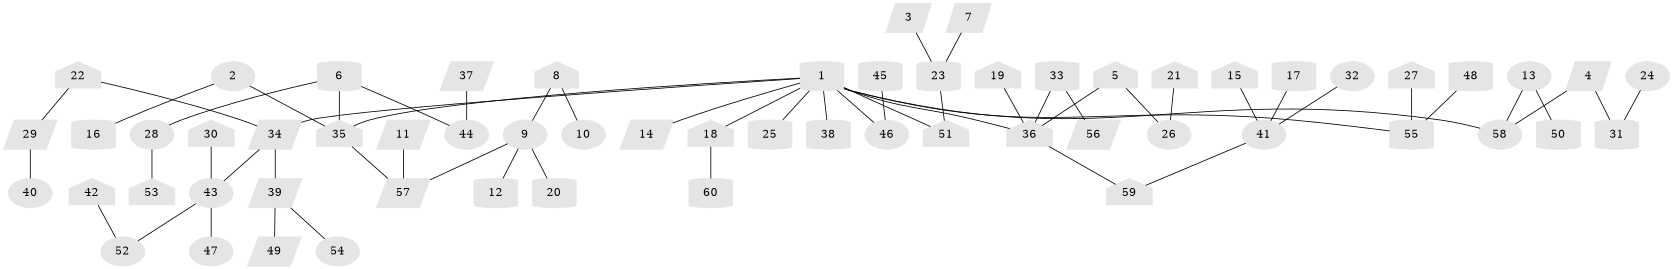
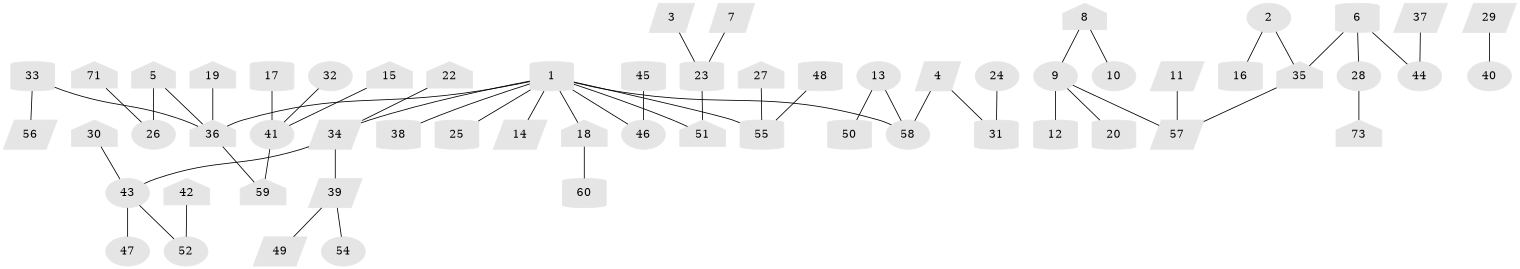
(1175, 76) -> (94, 76)
(576, 93) -> none
(55, 104) -> none
(152, 193) -> (1359, 135)
